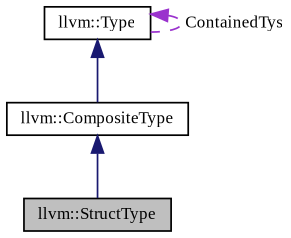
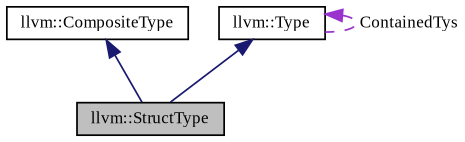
(98, 80) -> (204, 76)
